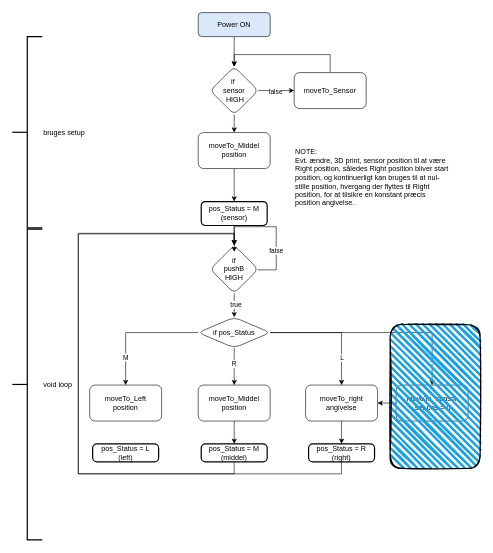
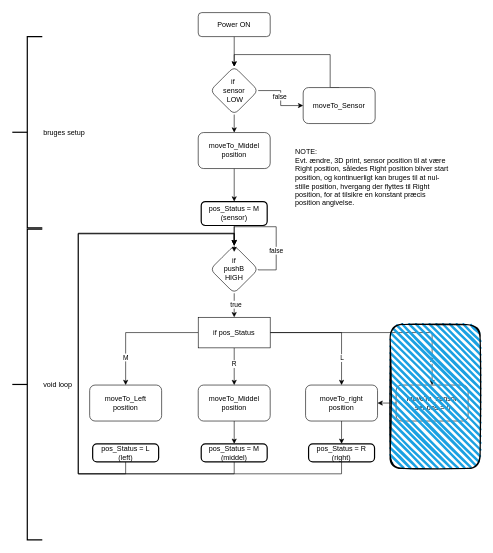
(234, 24) -> (234, 24)
(234, 90) -> (234, 90)
(330, 90) -> (339, 105)
(234, 332) -> (234, 332)
(342, 403) -> (342, 403)
none -> (126, 466)
